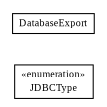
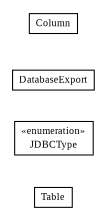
none -> (53, 23)
none -> (53, 197)
